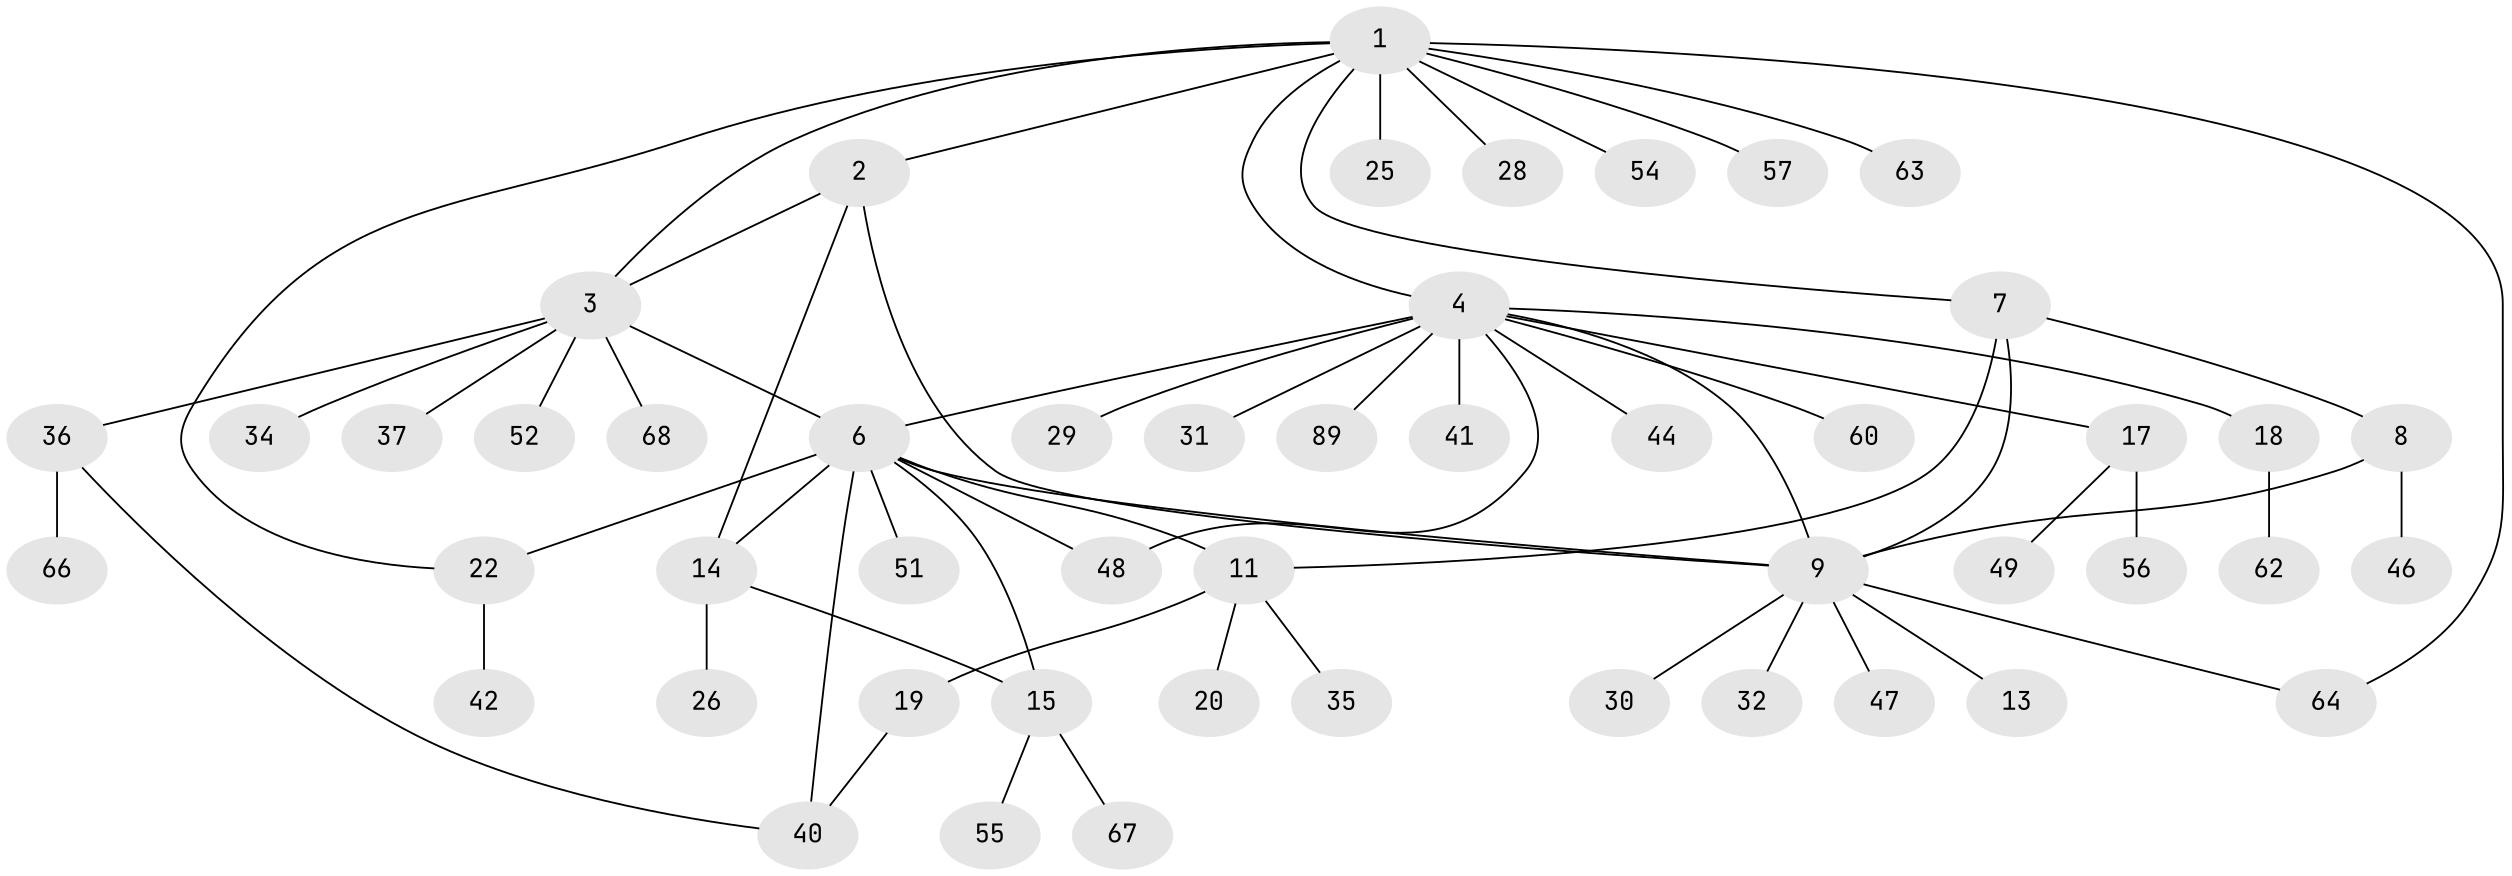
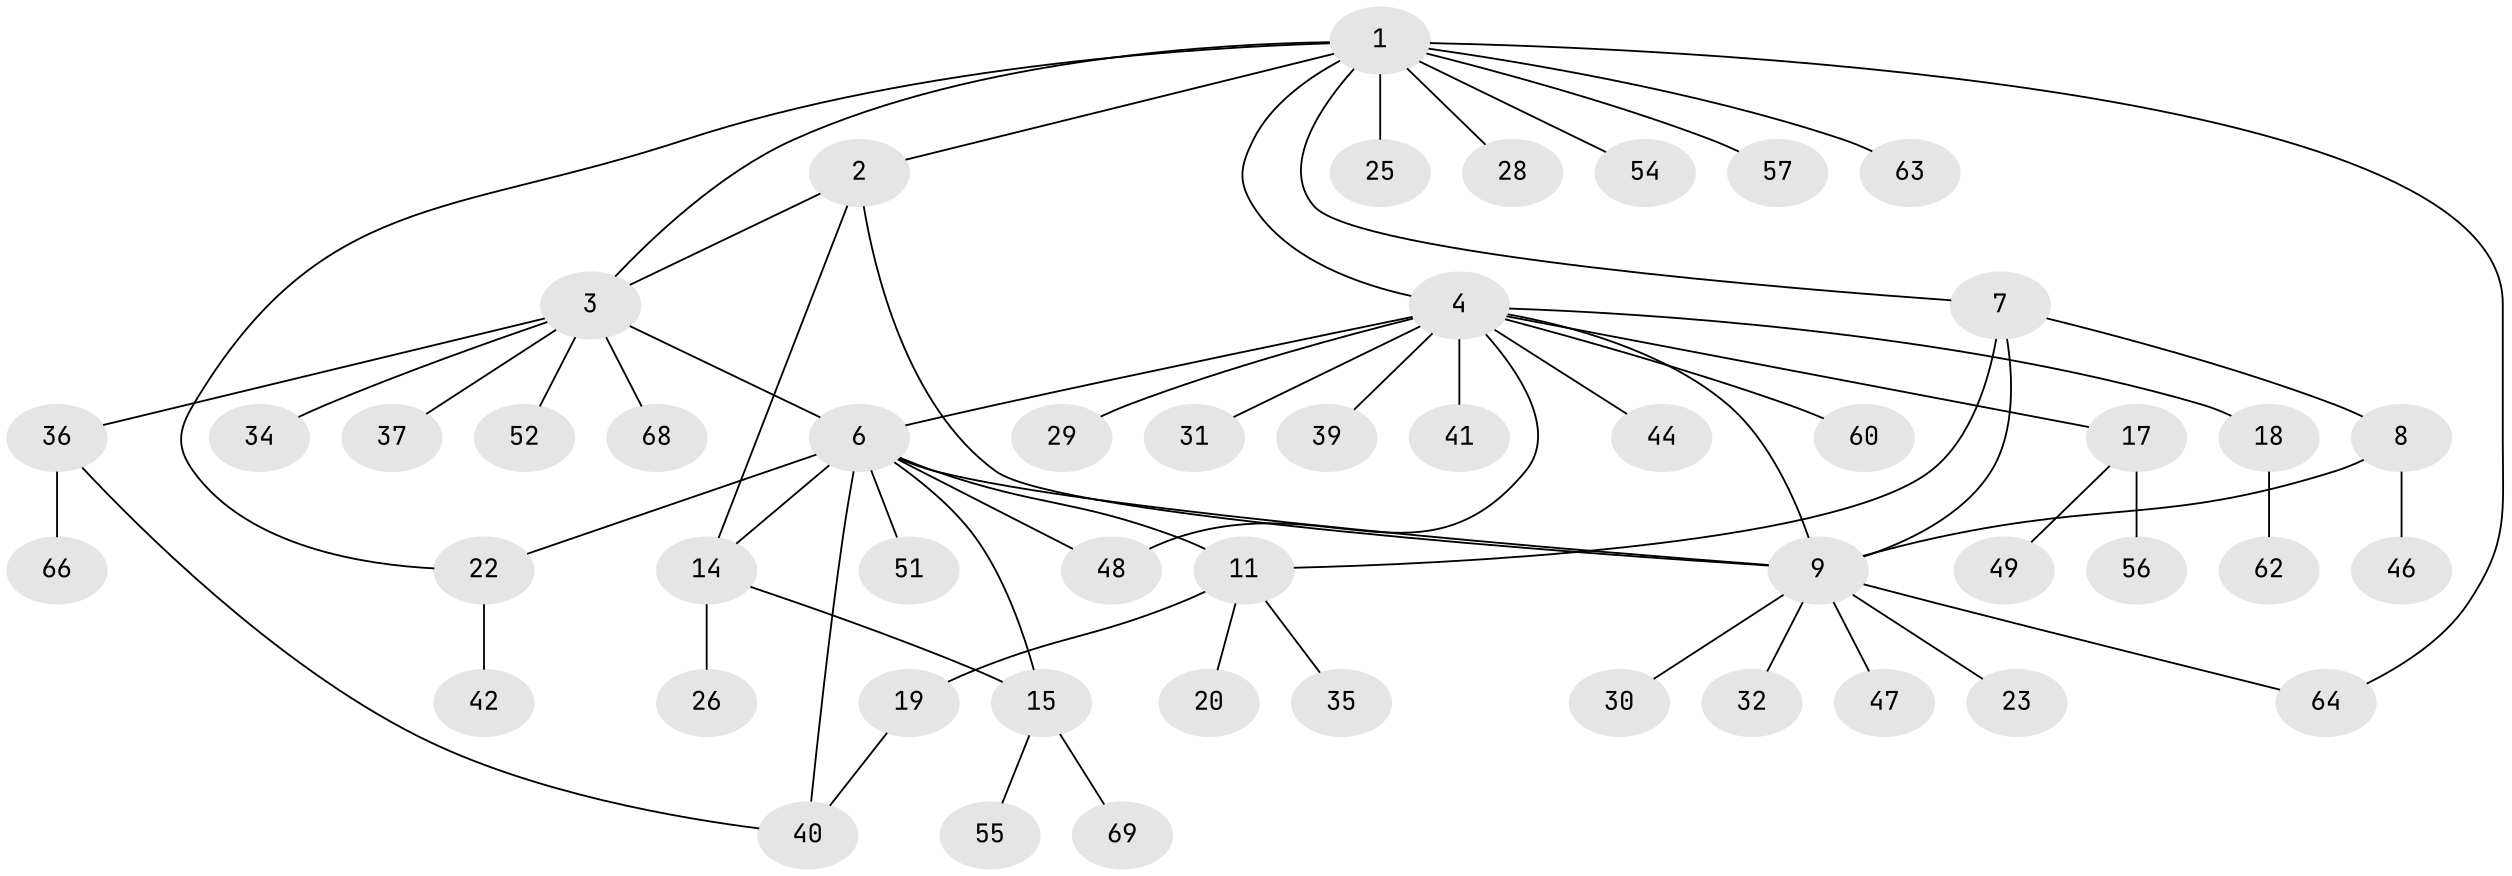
(1327, 438) -> (1327, 438)
(2017, 703) -> (2017, 703)
(1123, 835) -> (1123, 835)
